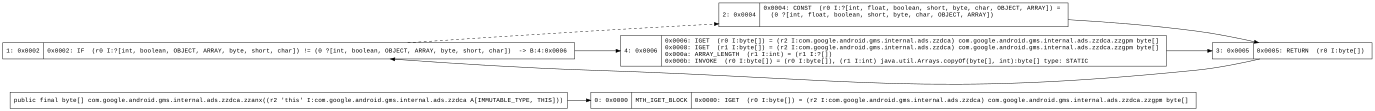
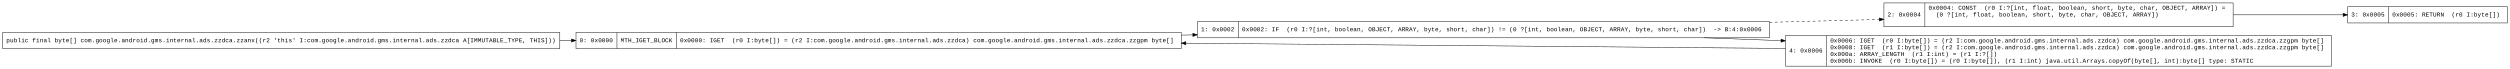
(1187, 51) -> (1486, 46)
(828, 81) -> (1187, 35)
